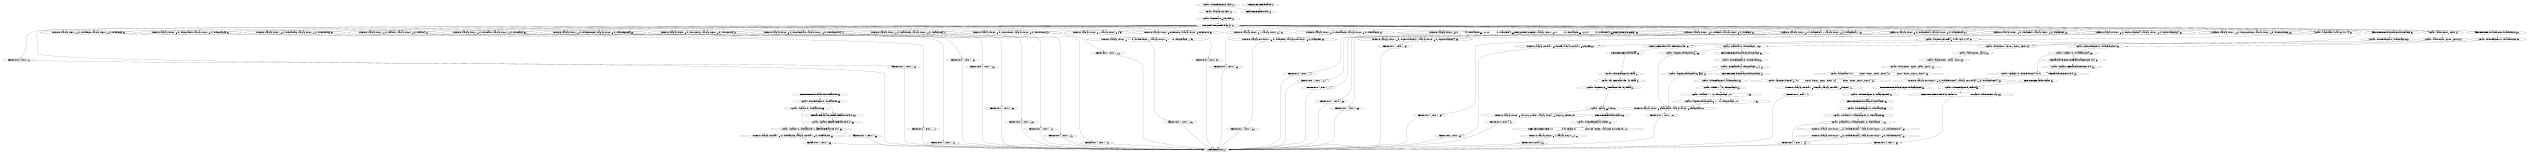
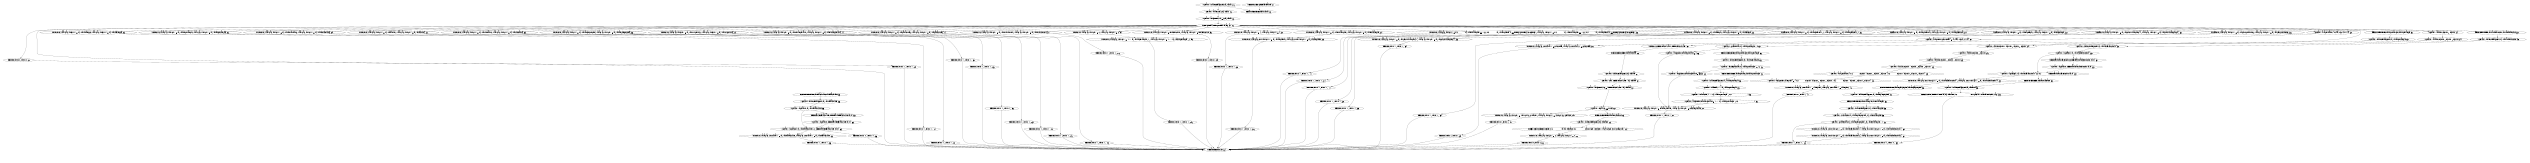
(831, 107) -> (814, 105)
